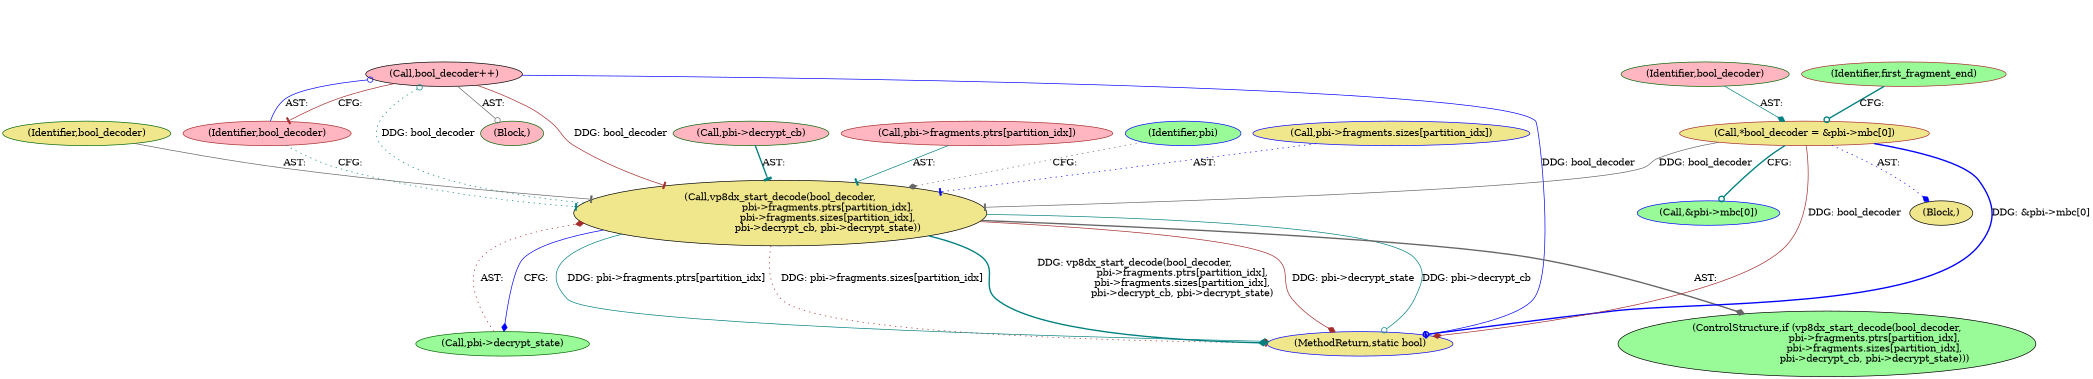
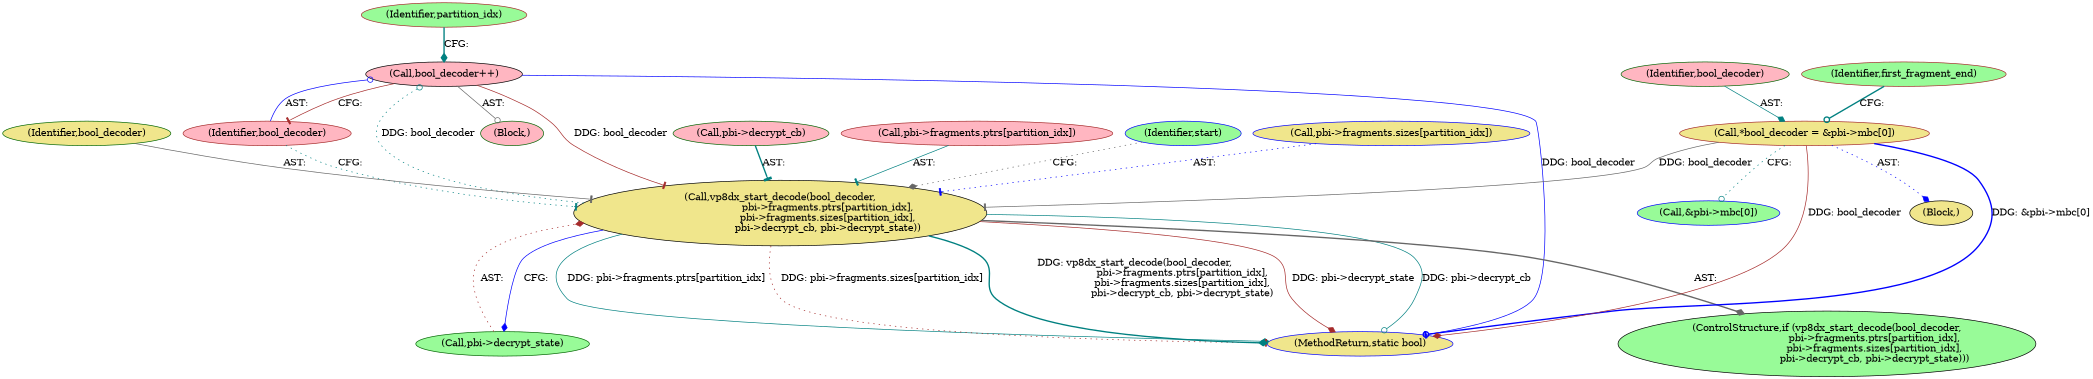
none -> (444, 15)
(1183, 133) -> (1183, 133)
(1753, 170) -> (1753, 170)
